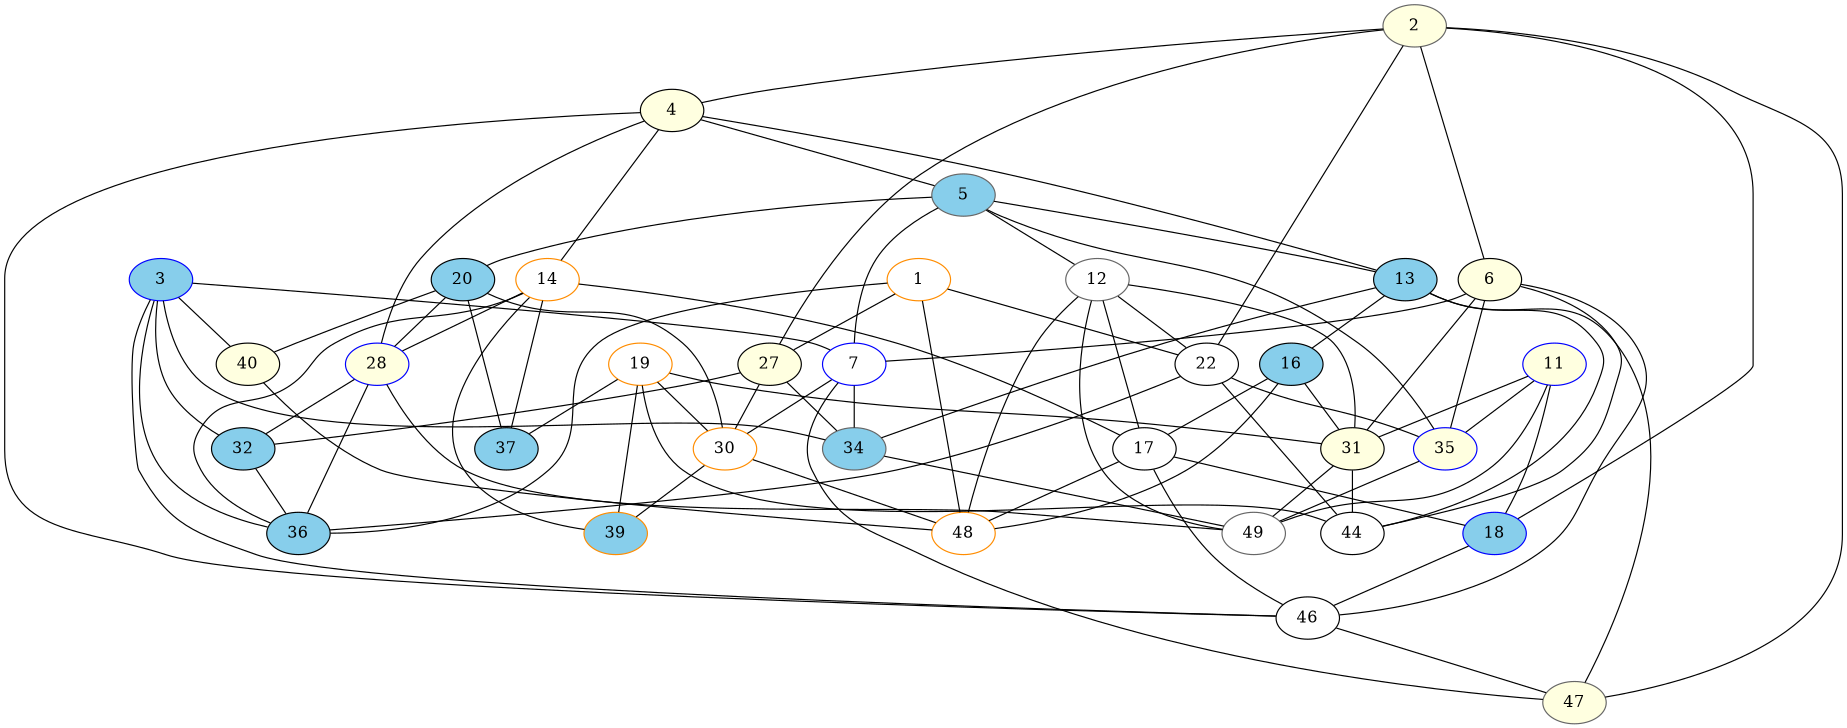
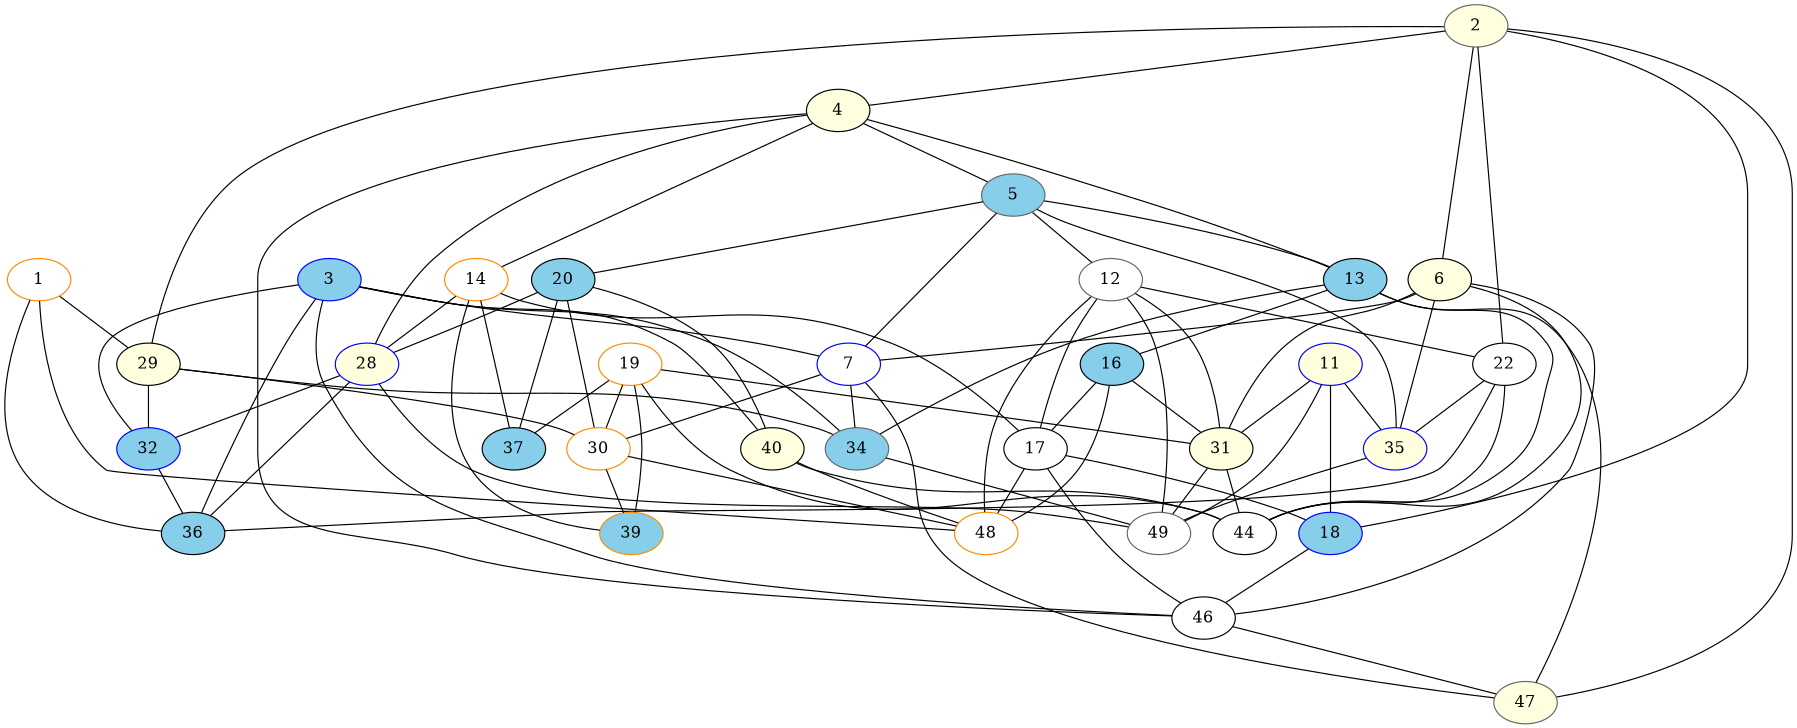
(1063, 322) -> none
(770, 364) -> (148, 364)
(299, 378) -> none
(243, 449) -> (148, 449)
none -> (976, 492)
